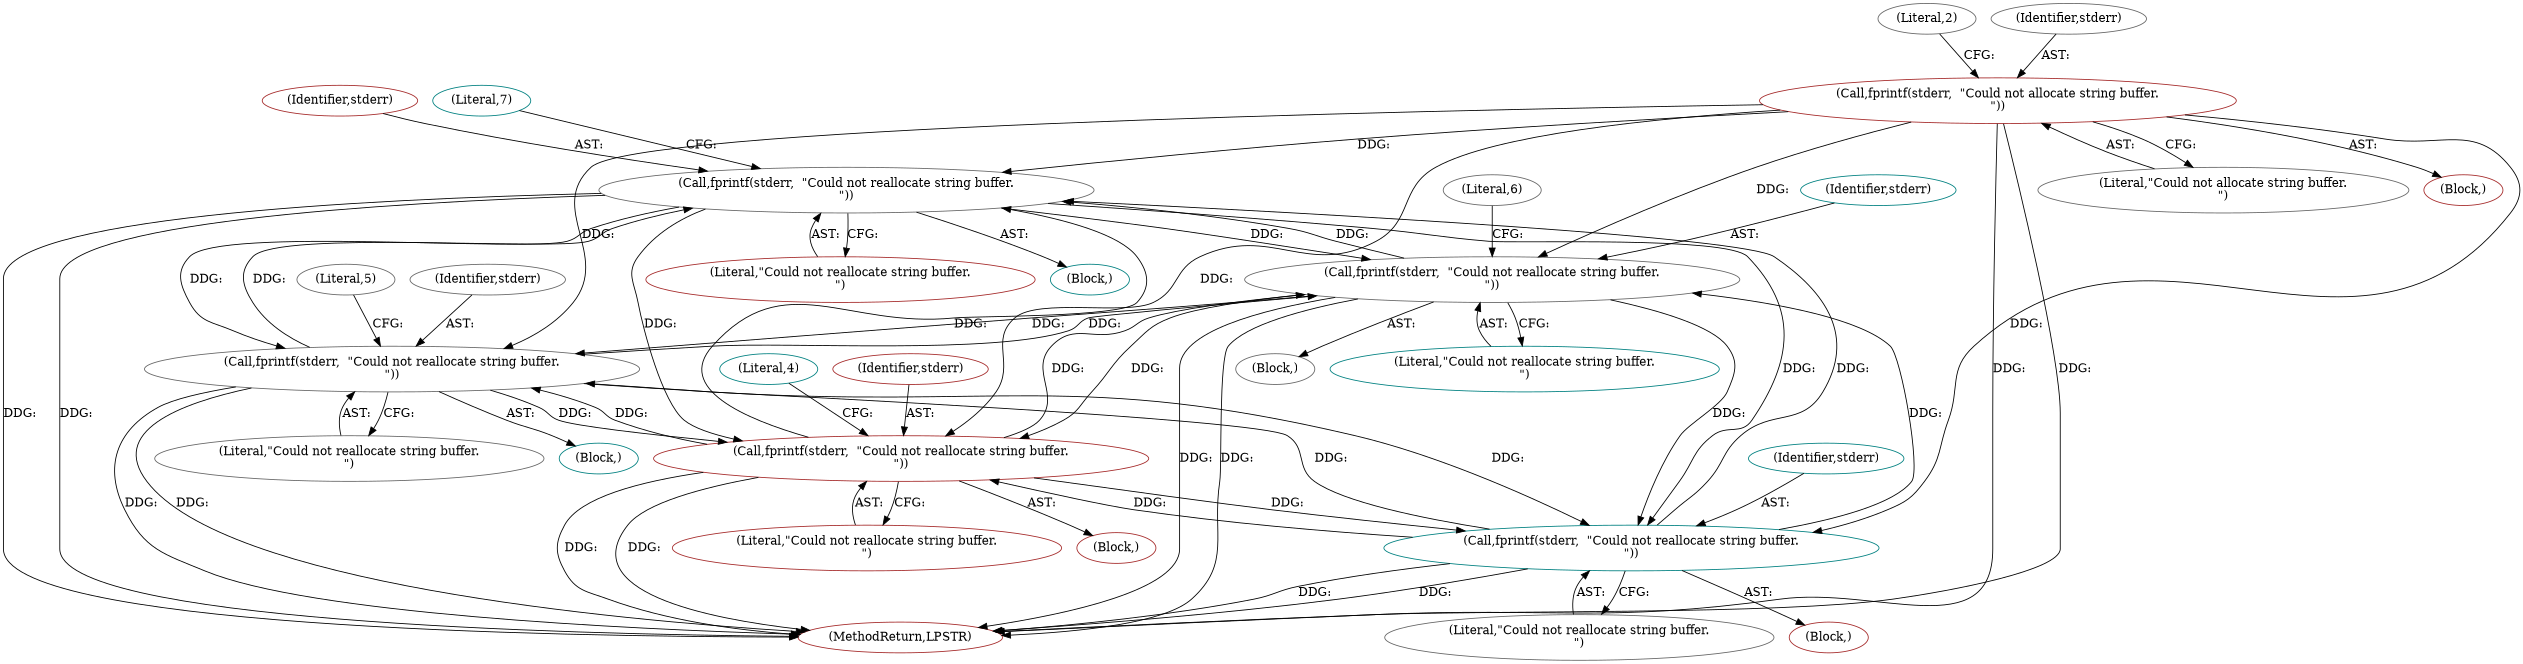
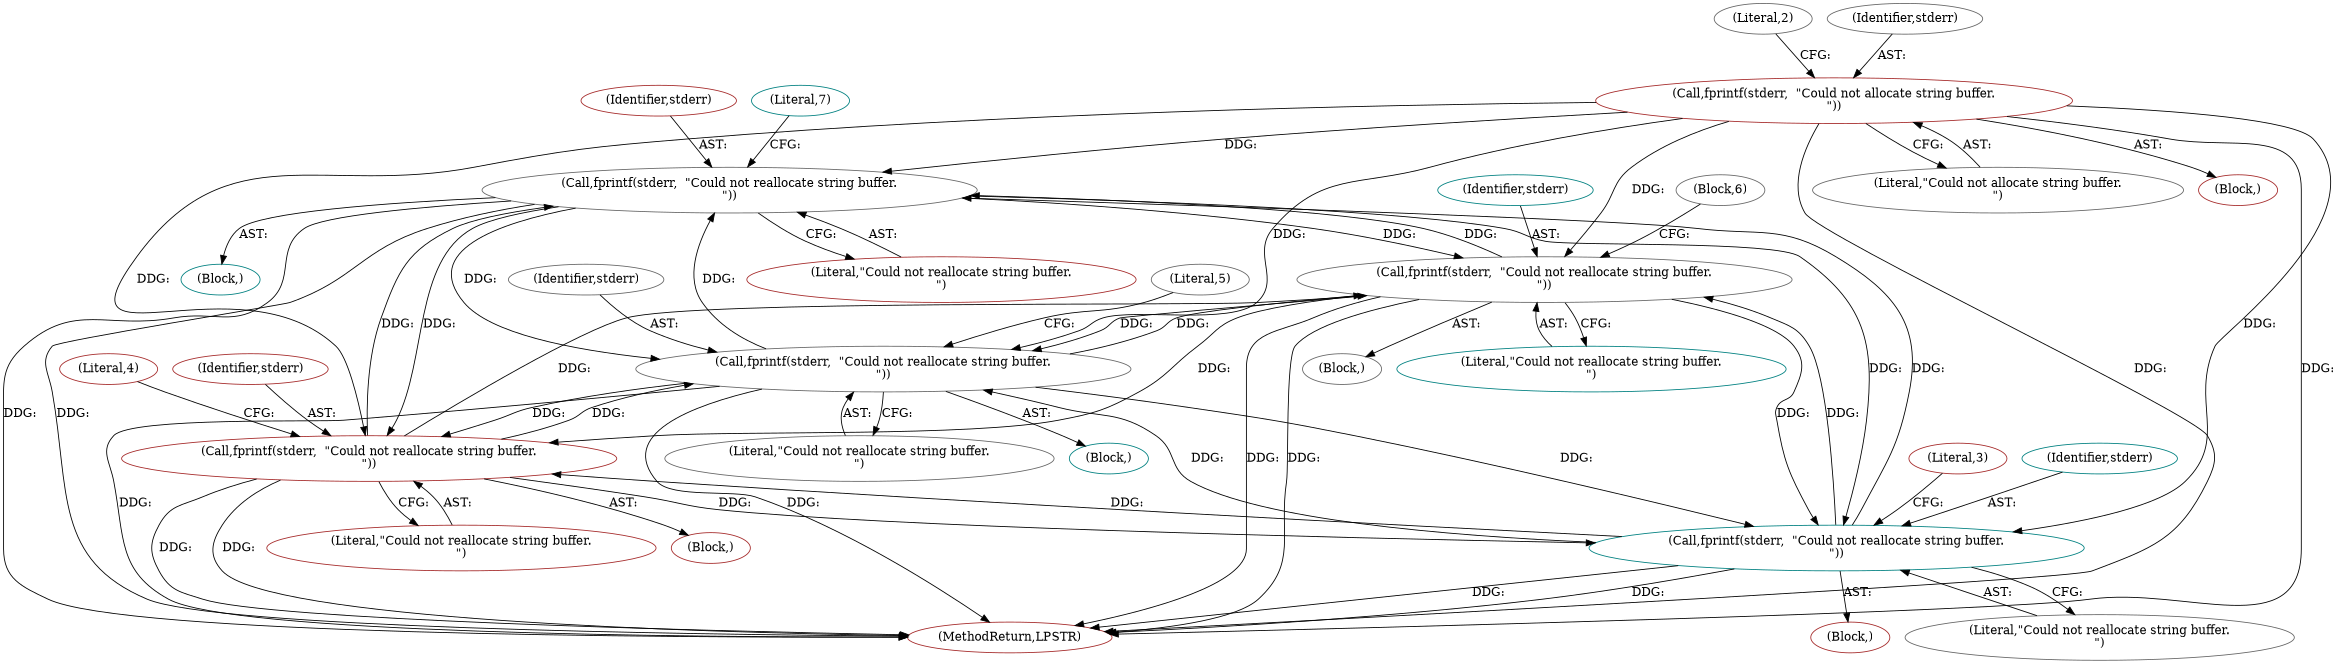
(1492, 190) -> (1720, 190)
(769, 369) -> (109, 369)
none -> (1958, 459)
